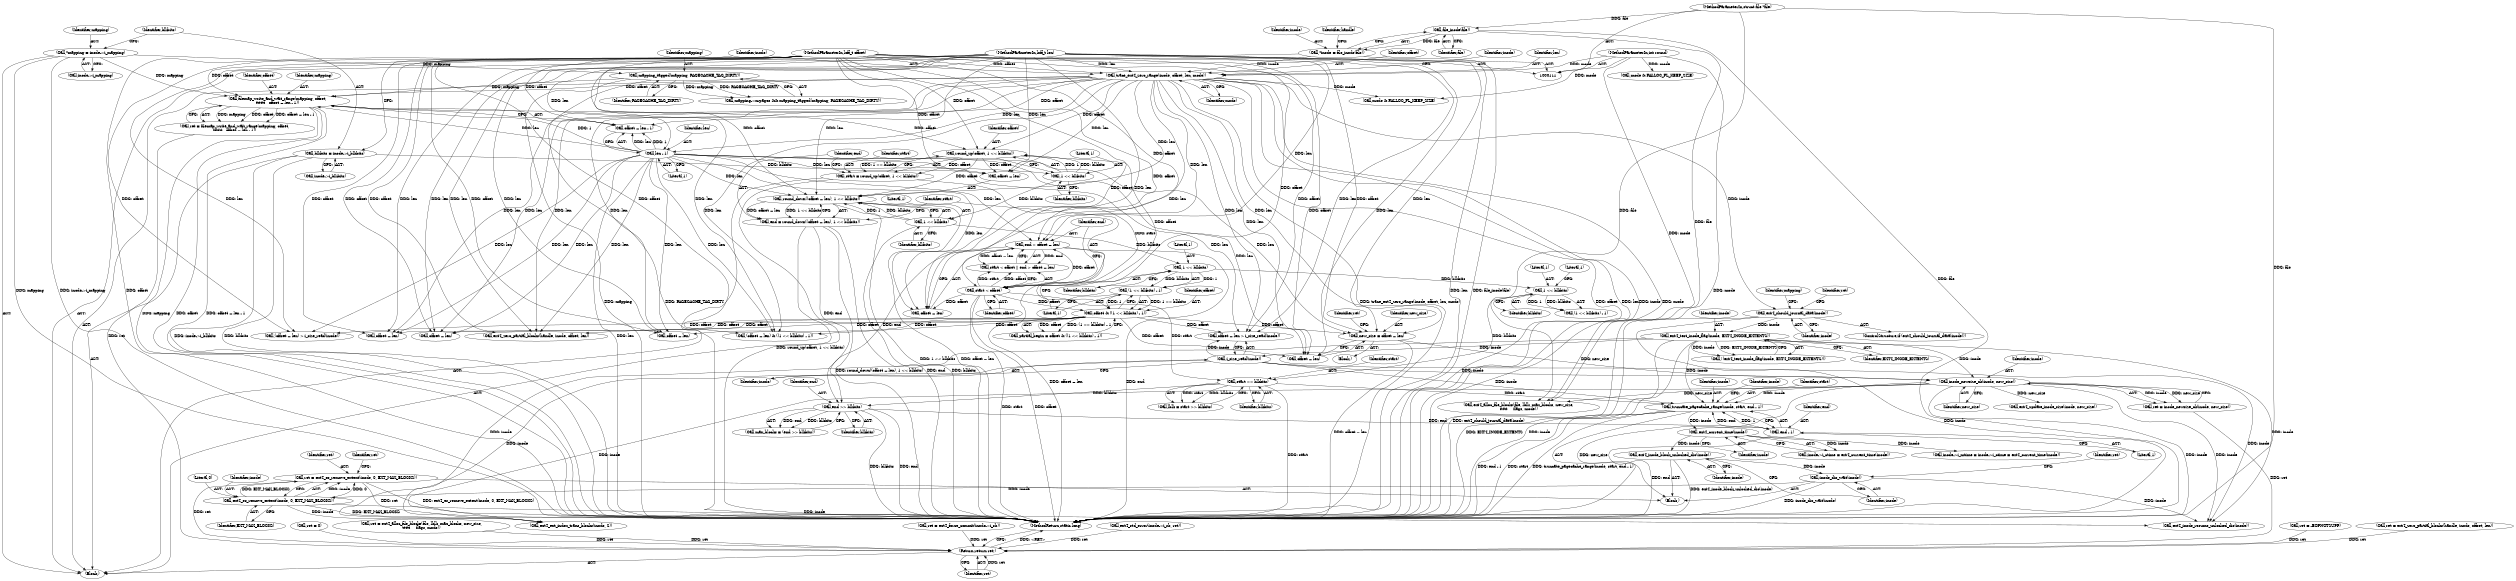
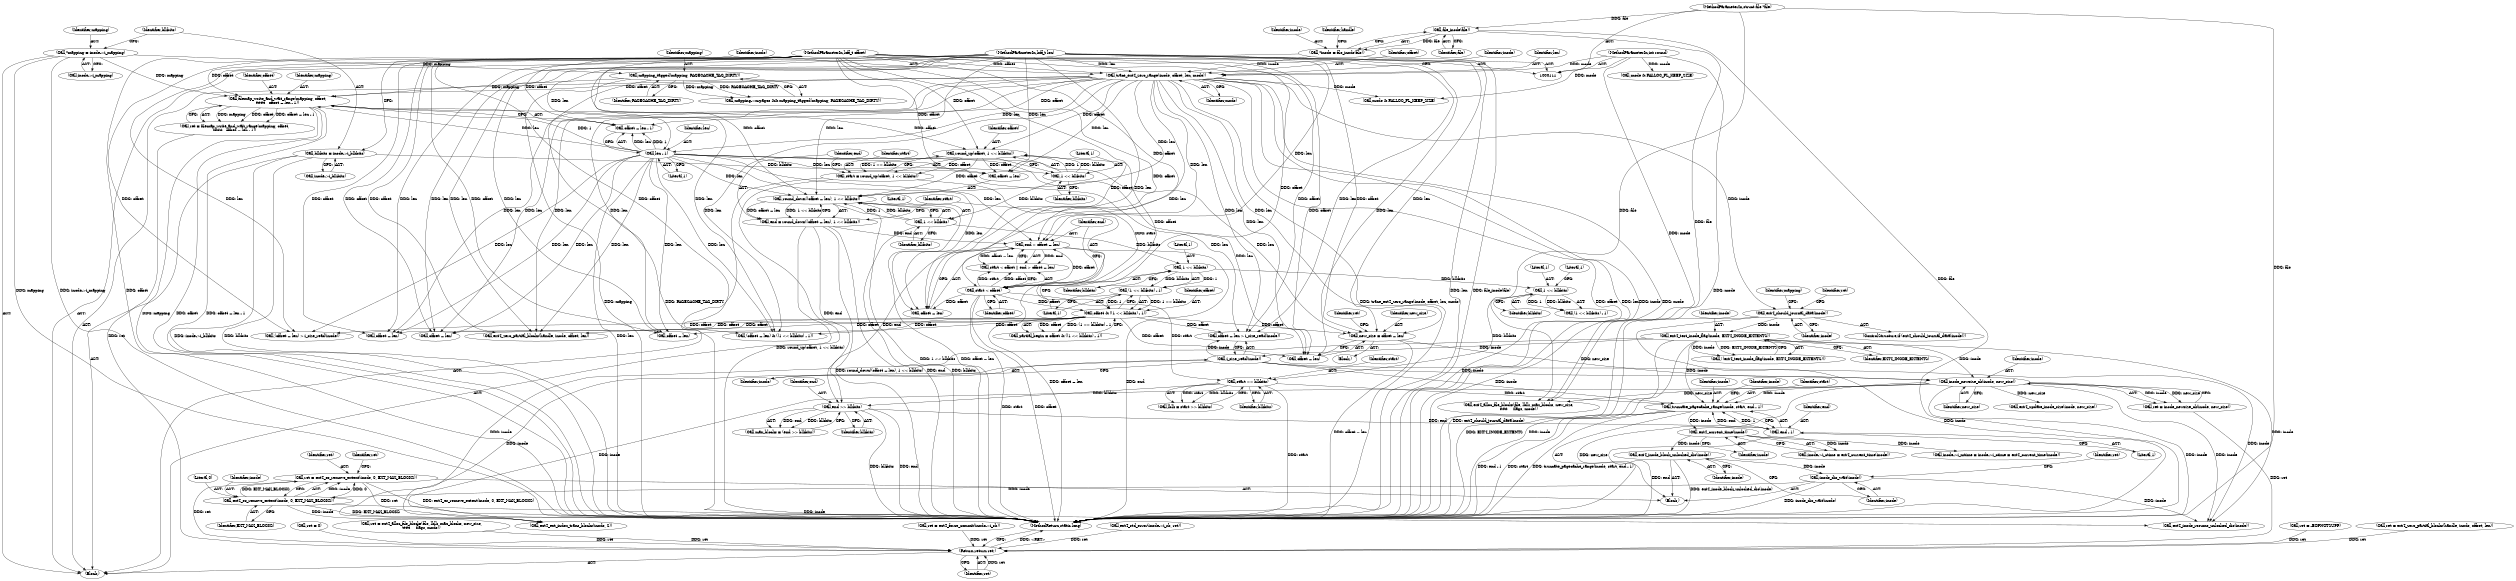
none -> (918, 238)
